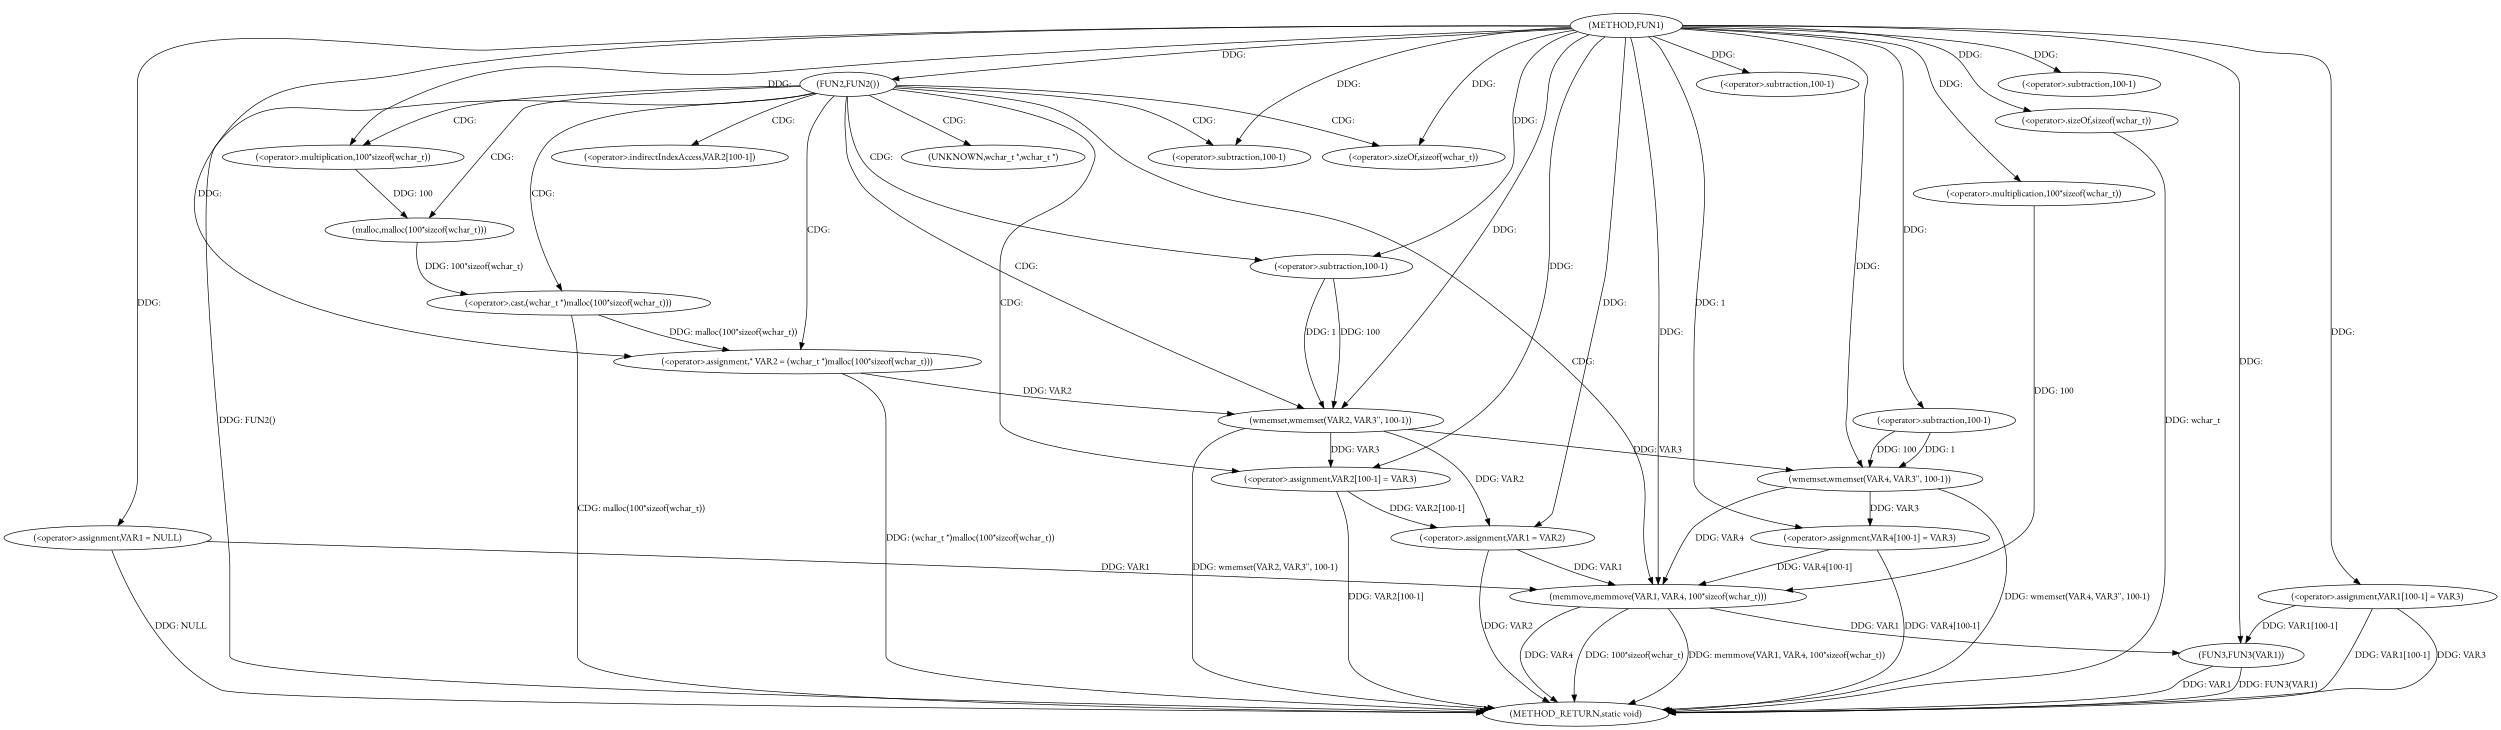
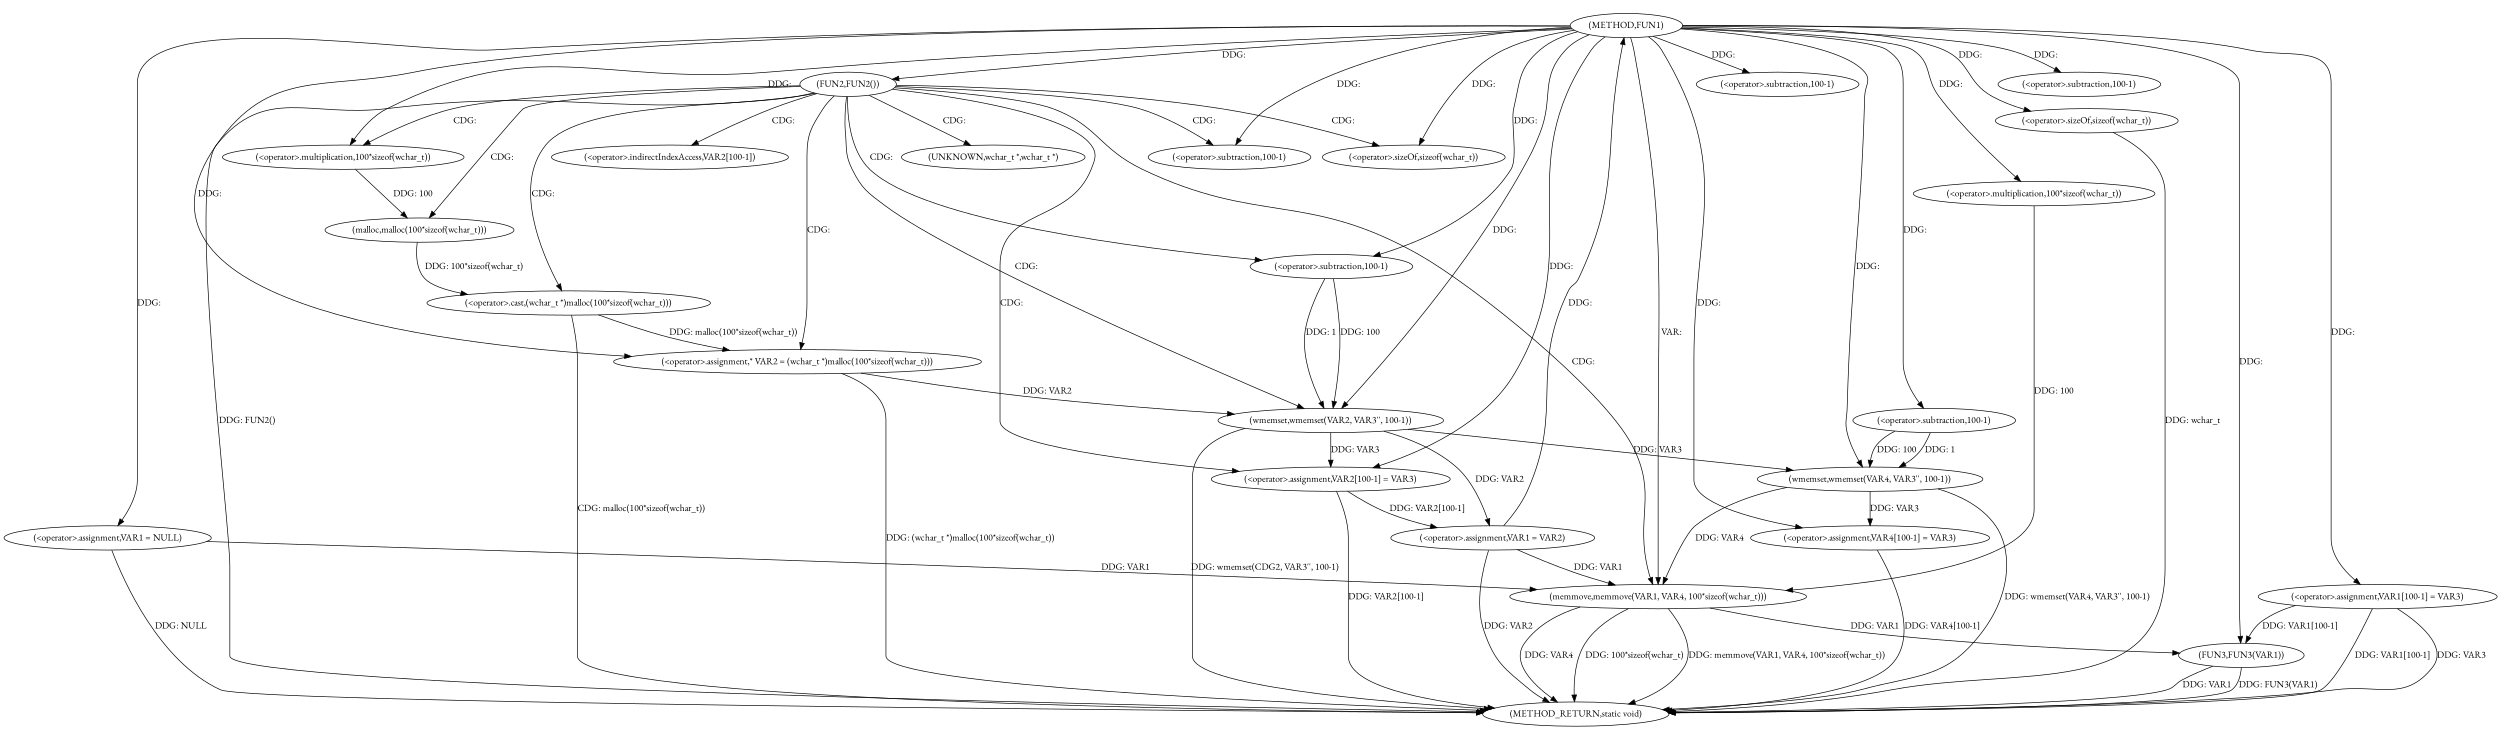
(1603, 286) -> (1570, 288)
(1710, 303) -> (1710, 303)
(1673, 332) -> (1673, 332)
(1768, 566) -> none
(1265, 567) -> (1265, 567)
